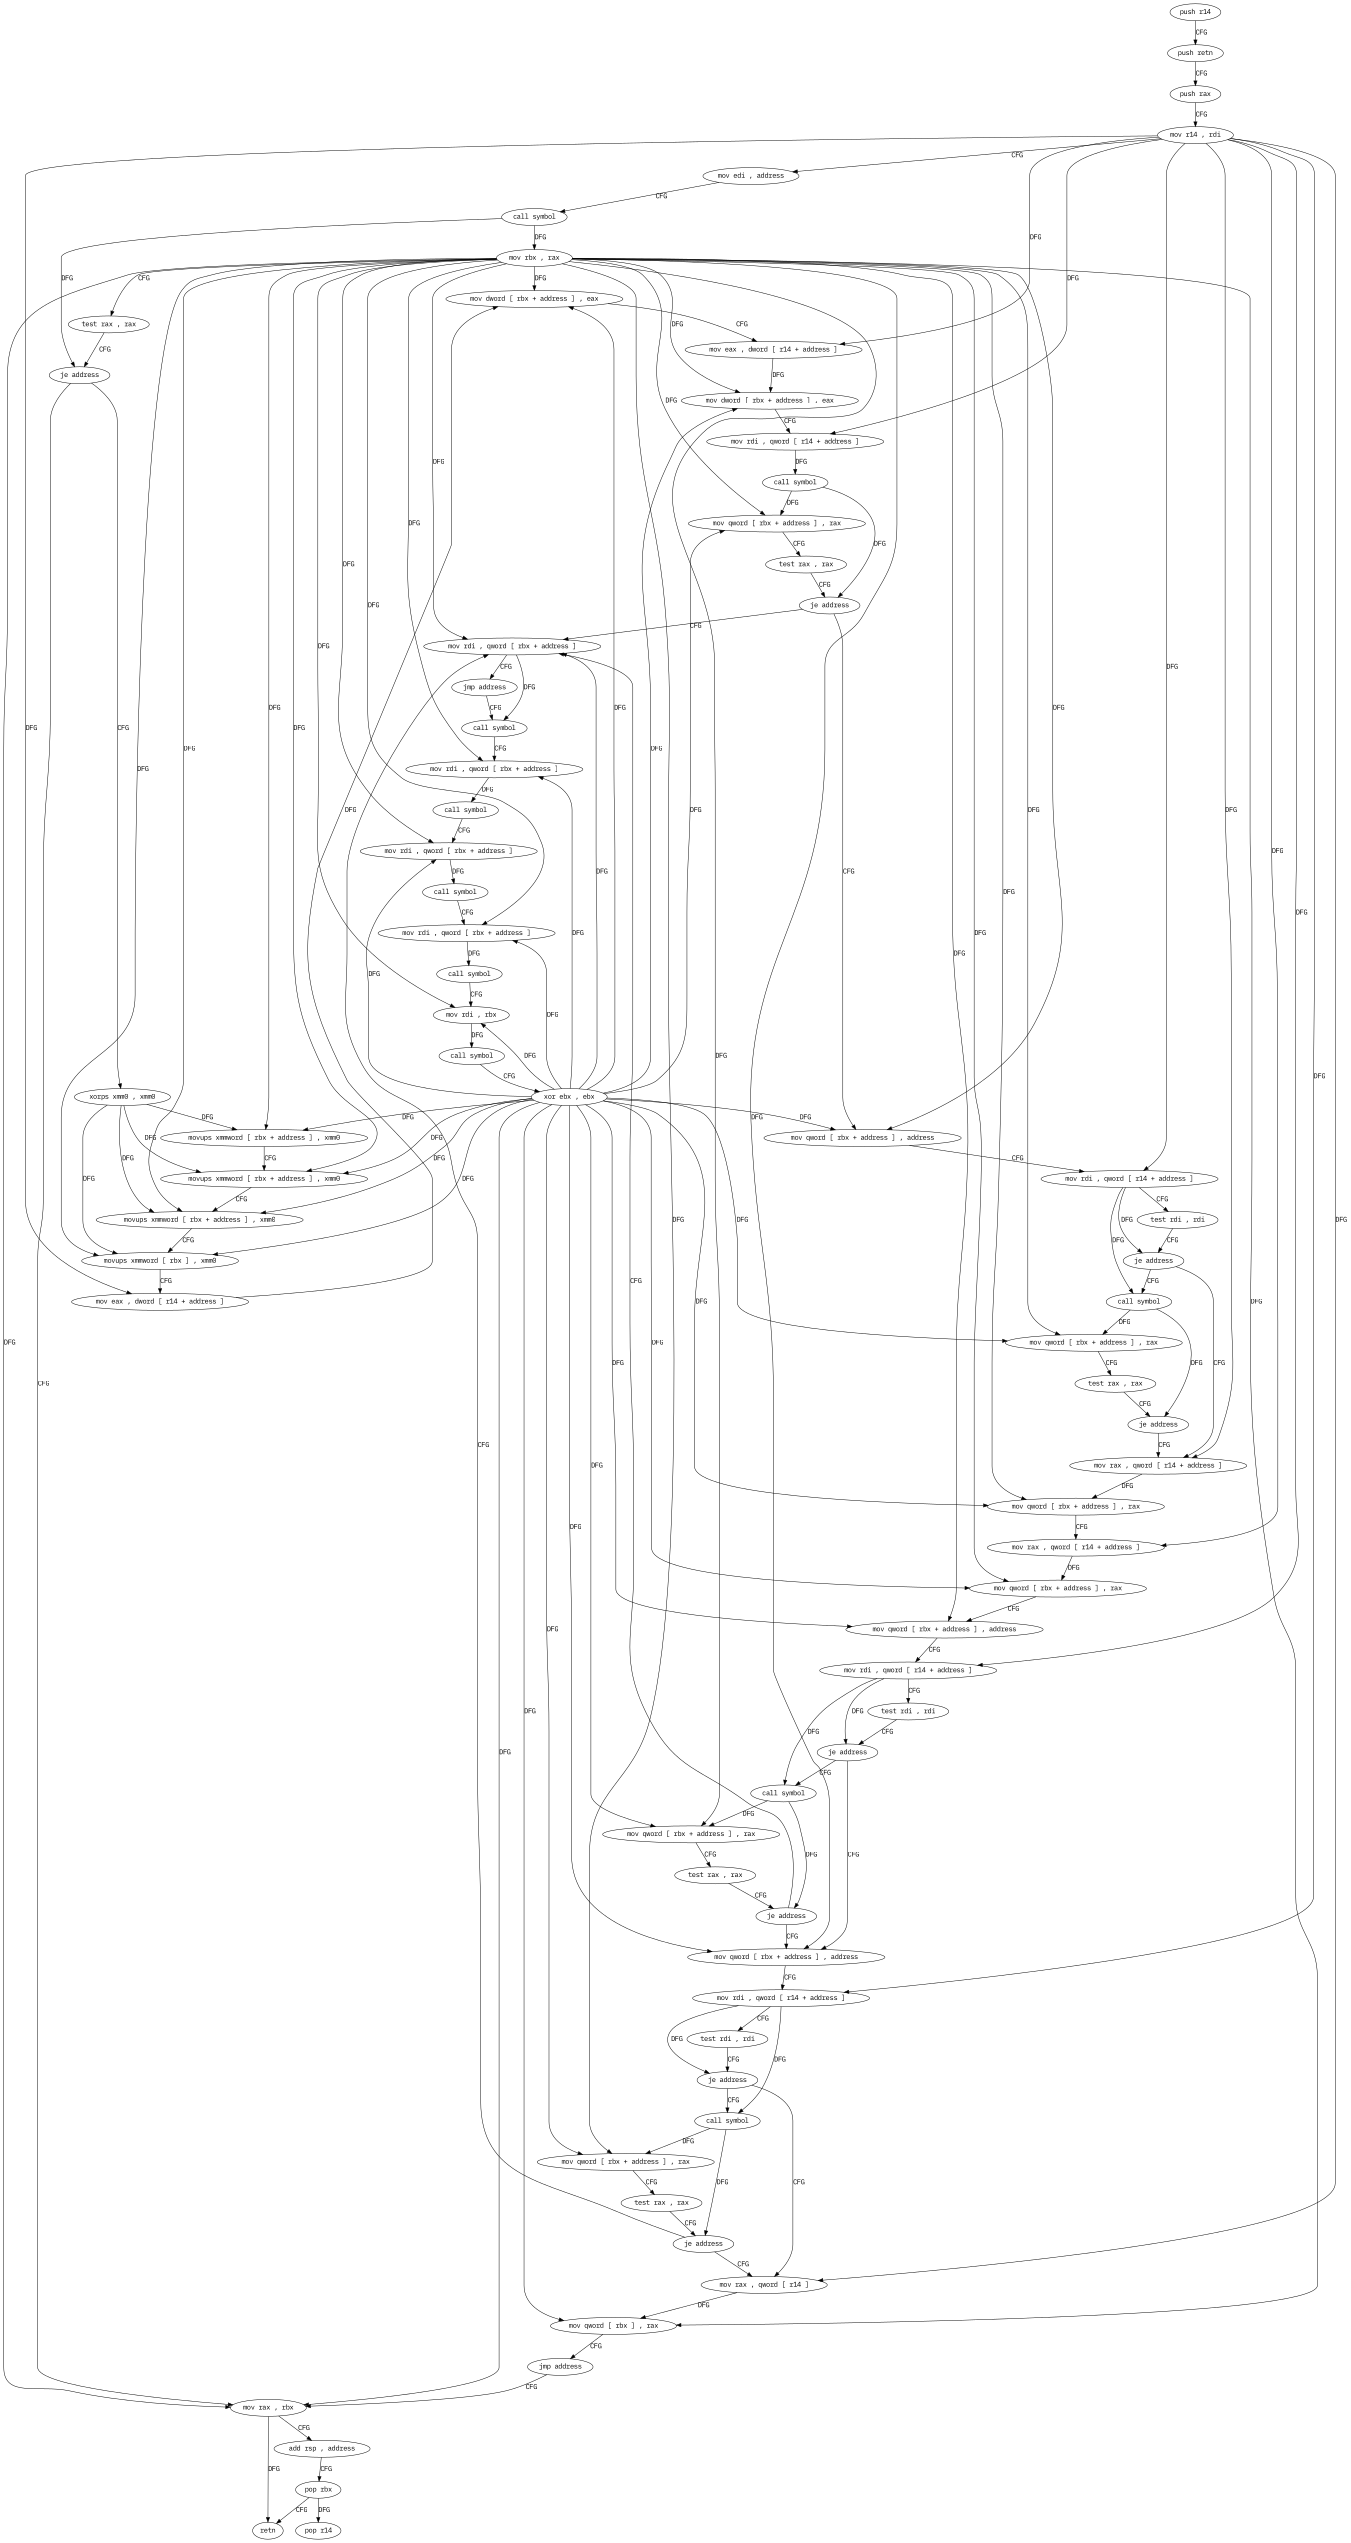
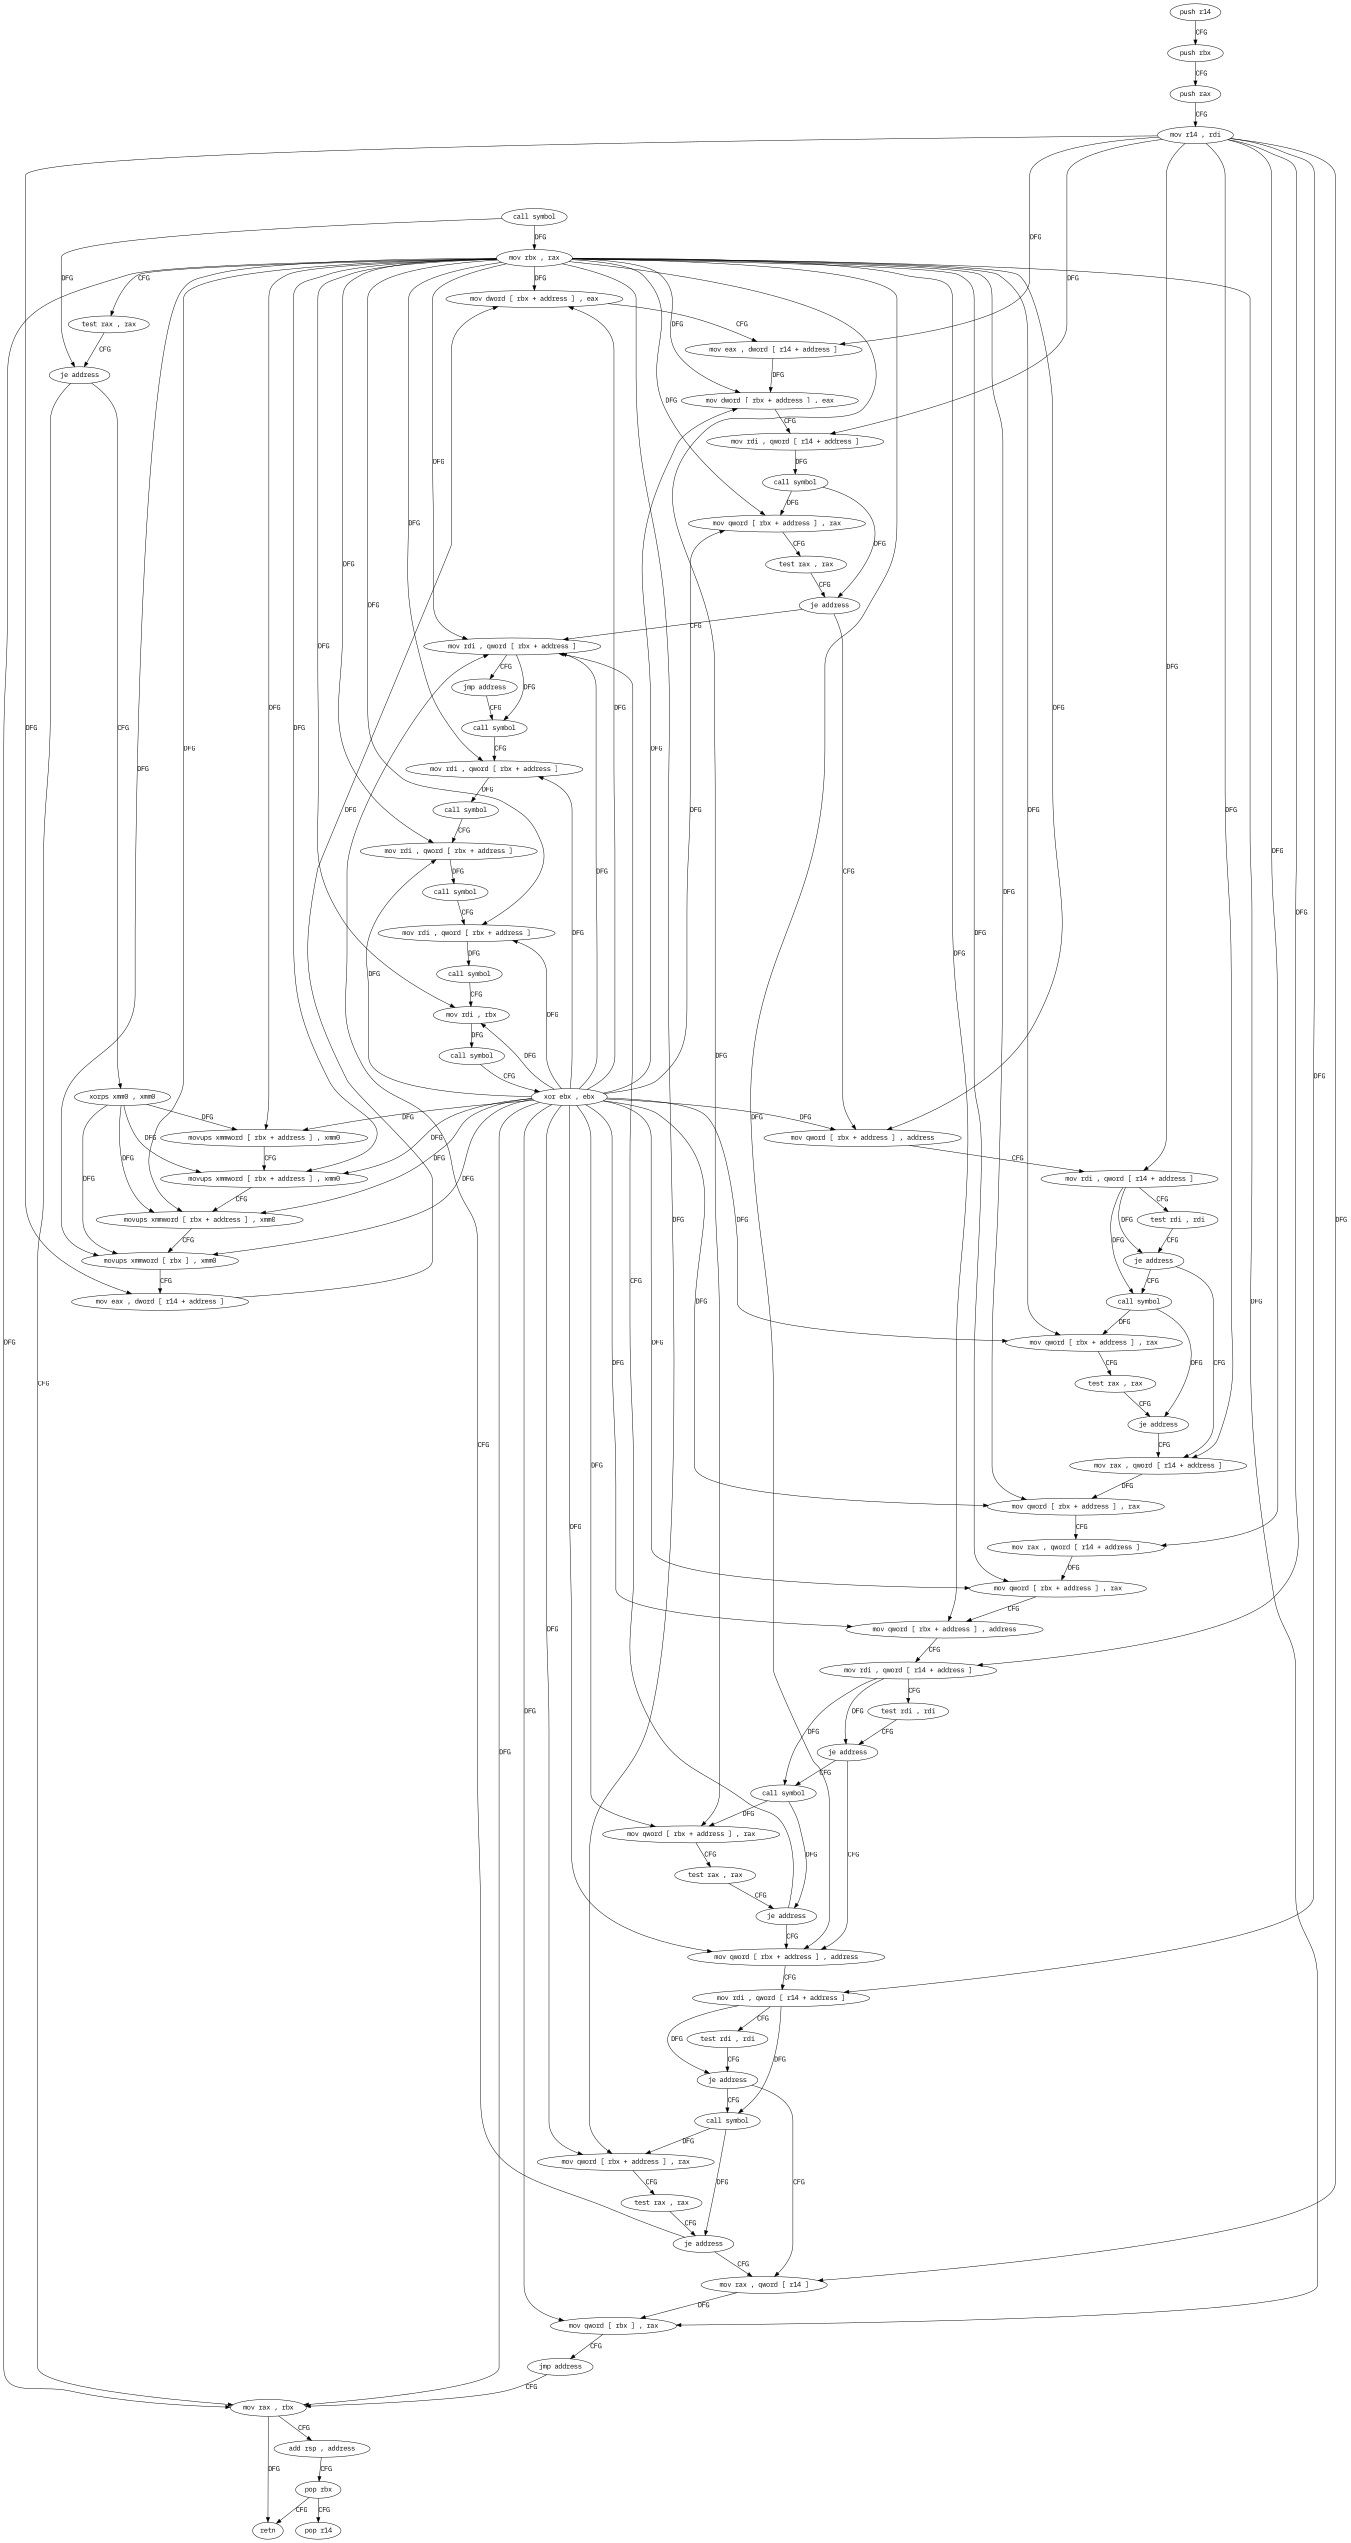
(1195, 53) -> (1195, 53)
(751, 176) -> none
(324, 2510) -> (324, 2510)
